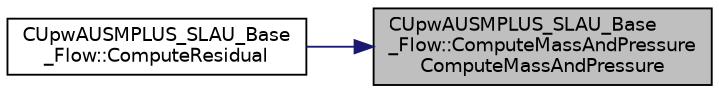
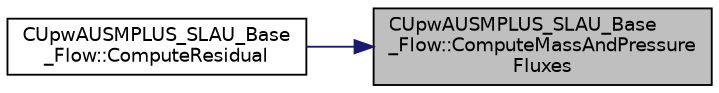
(543, 47) -> (543, 47)
